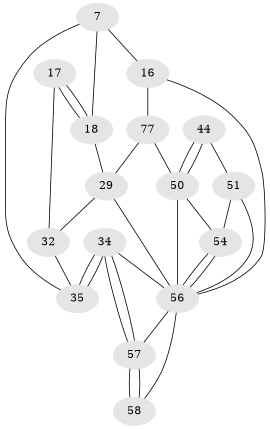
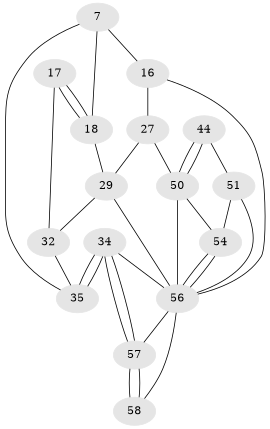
(148, 130) -> (148, 130)
